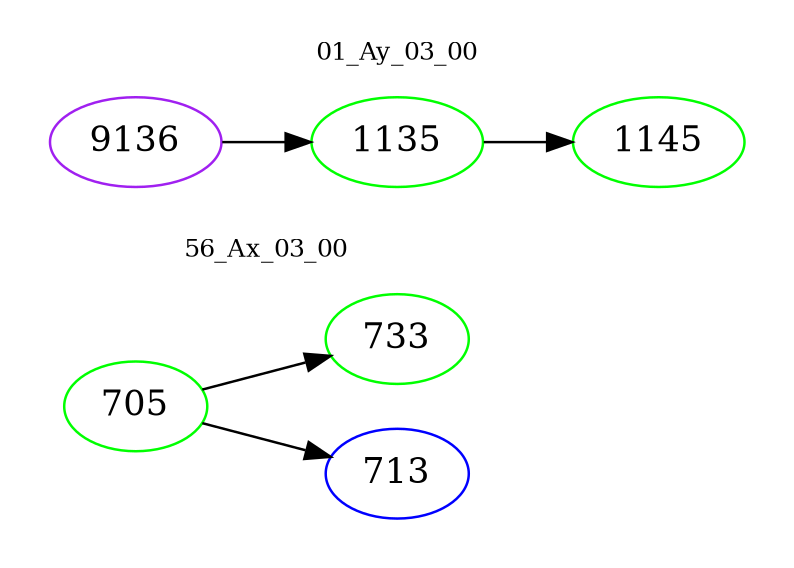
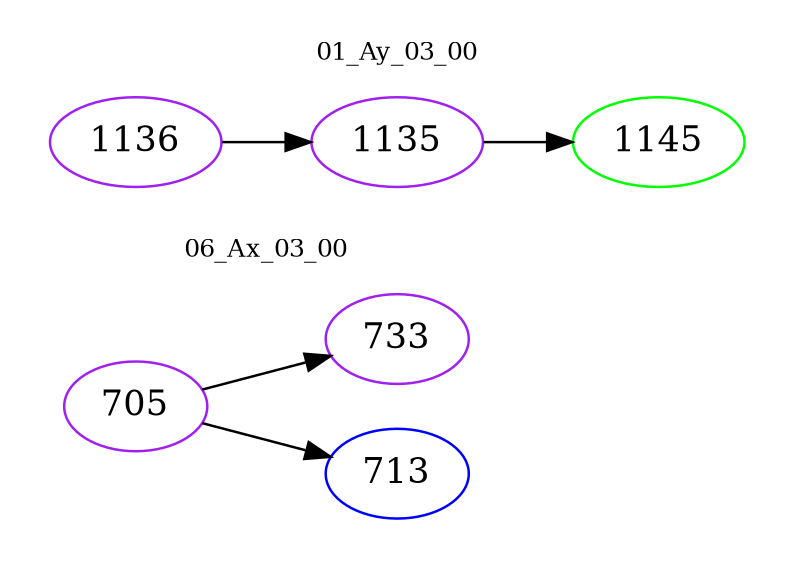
(136, 142) -> (136, 142)
(397, 142) -> (397, 142)
(266, 251) -> (266, 251)
(397, 339) -> (397, 339)
(136, 406) -> (136, 406)
